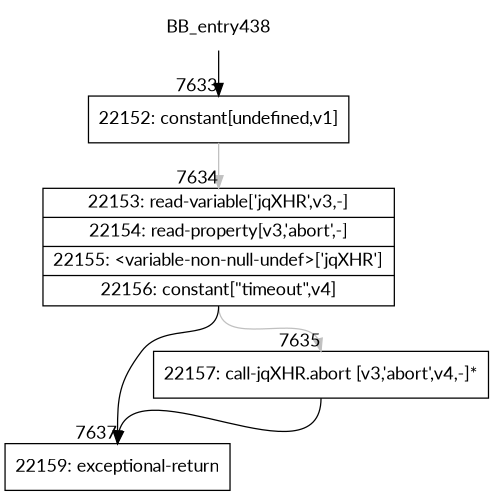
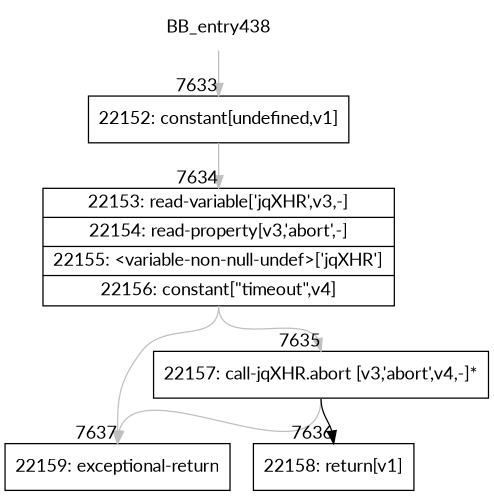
(219, 67) -> (219, 67)
(146, 347) -> (146, 347)
(225, 422) -> (225, 422)
none -> (334, 467)
